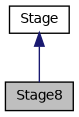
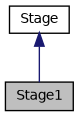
(39, 96) -> (39, 96)
